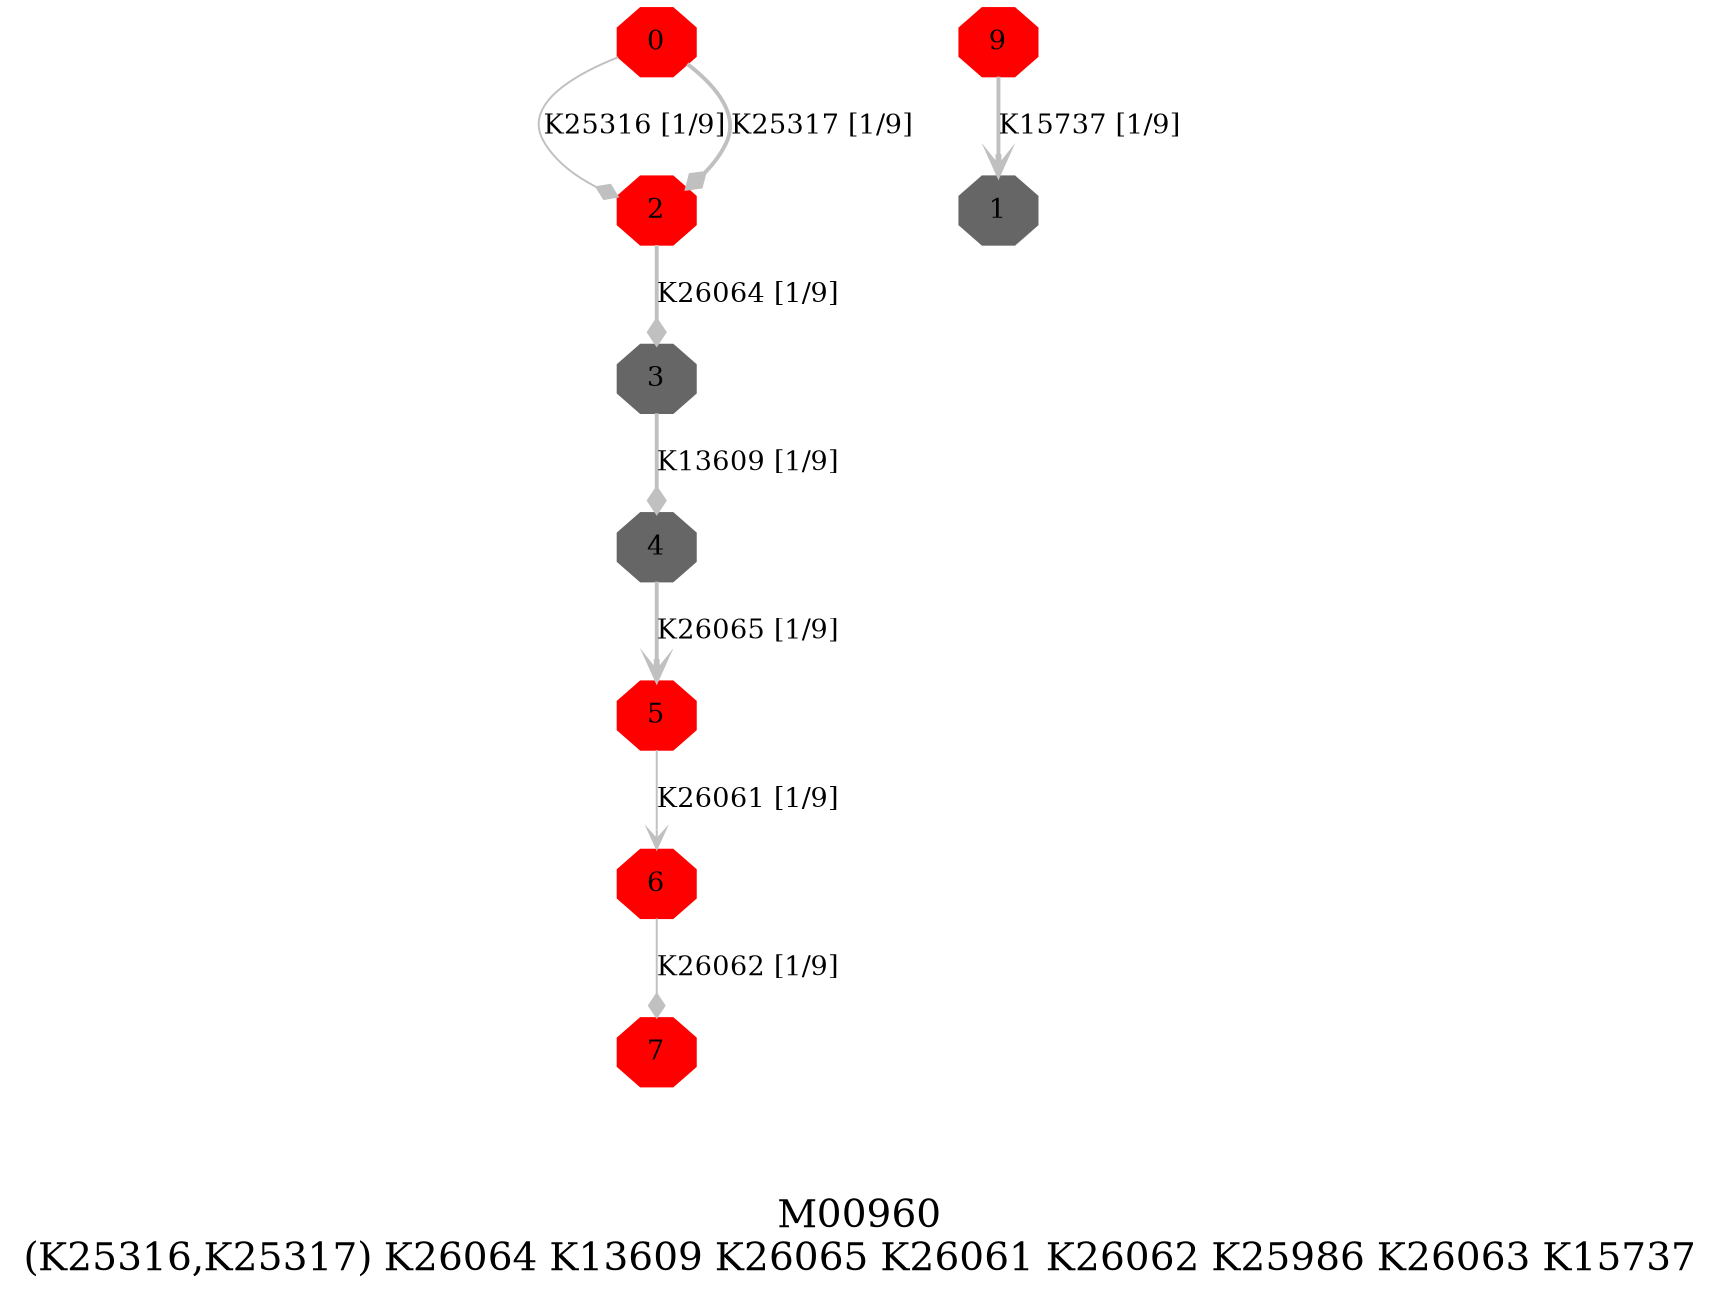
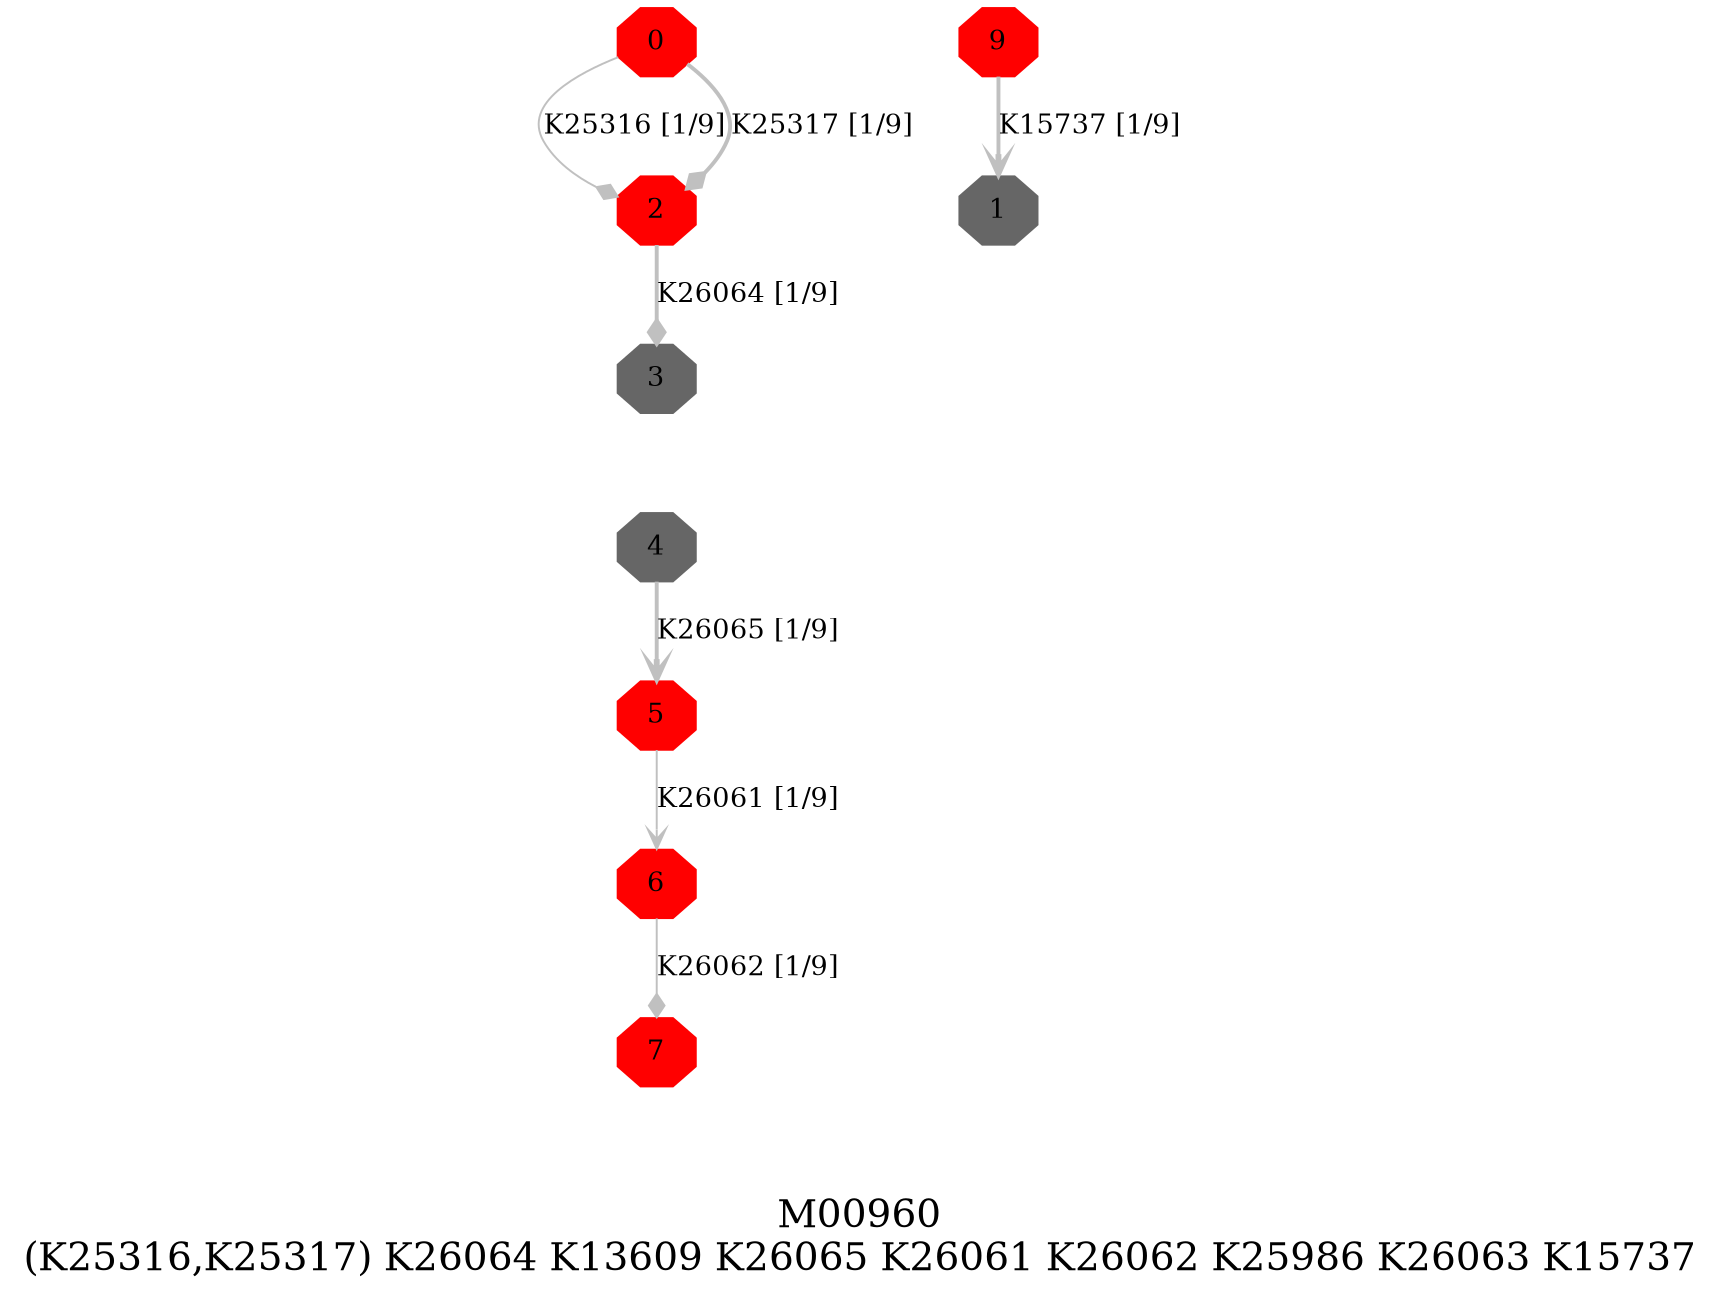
(657, 451) -> none
